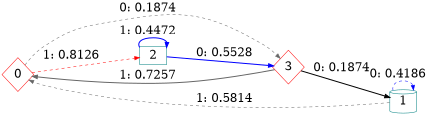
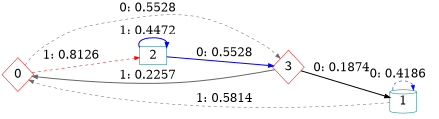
(153, 8) -> (153, 8)
(153, 76) -> (153, 76)
